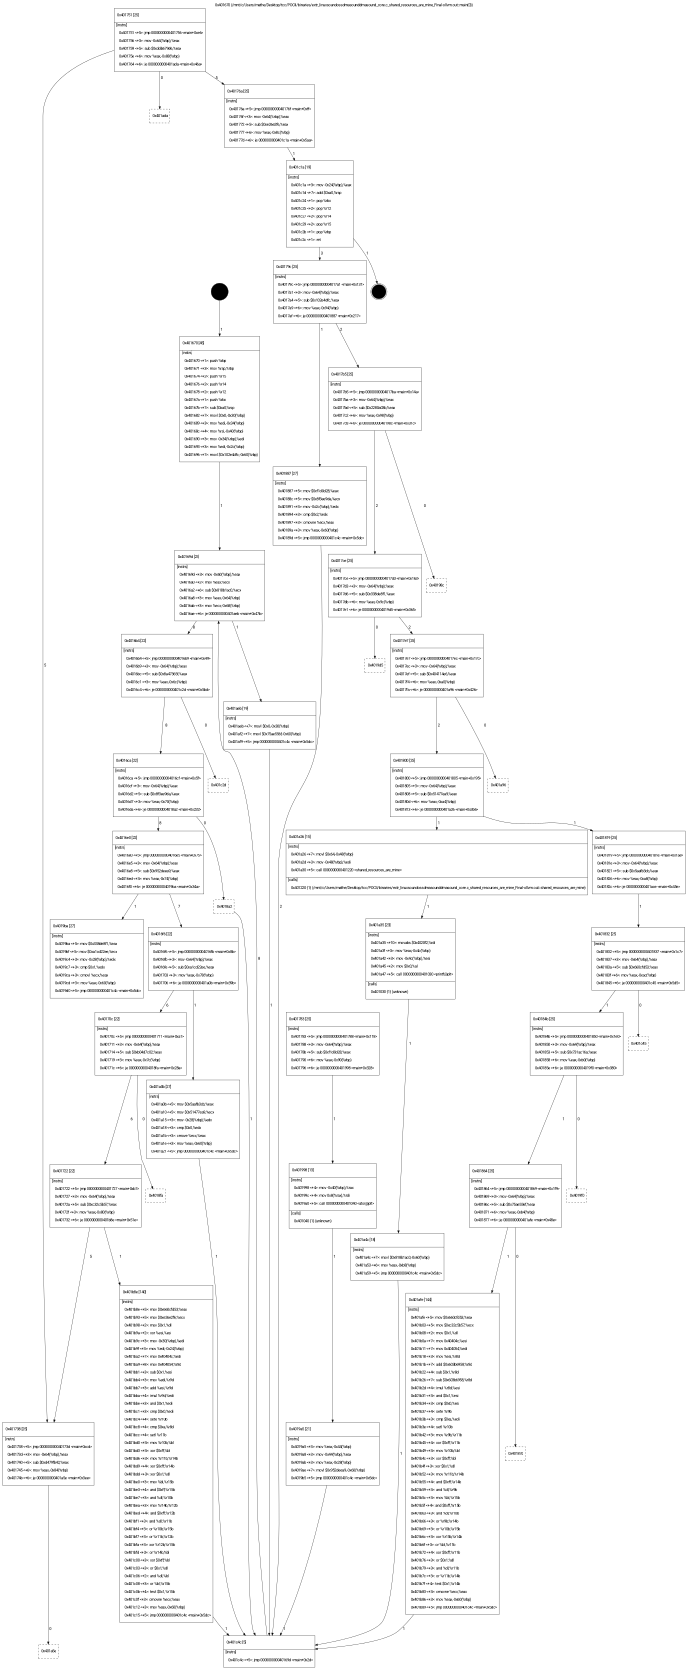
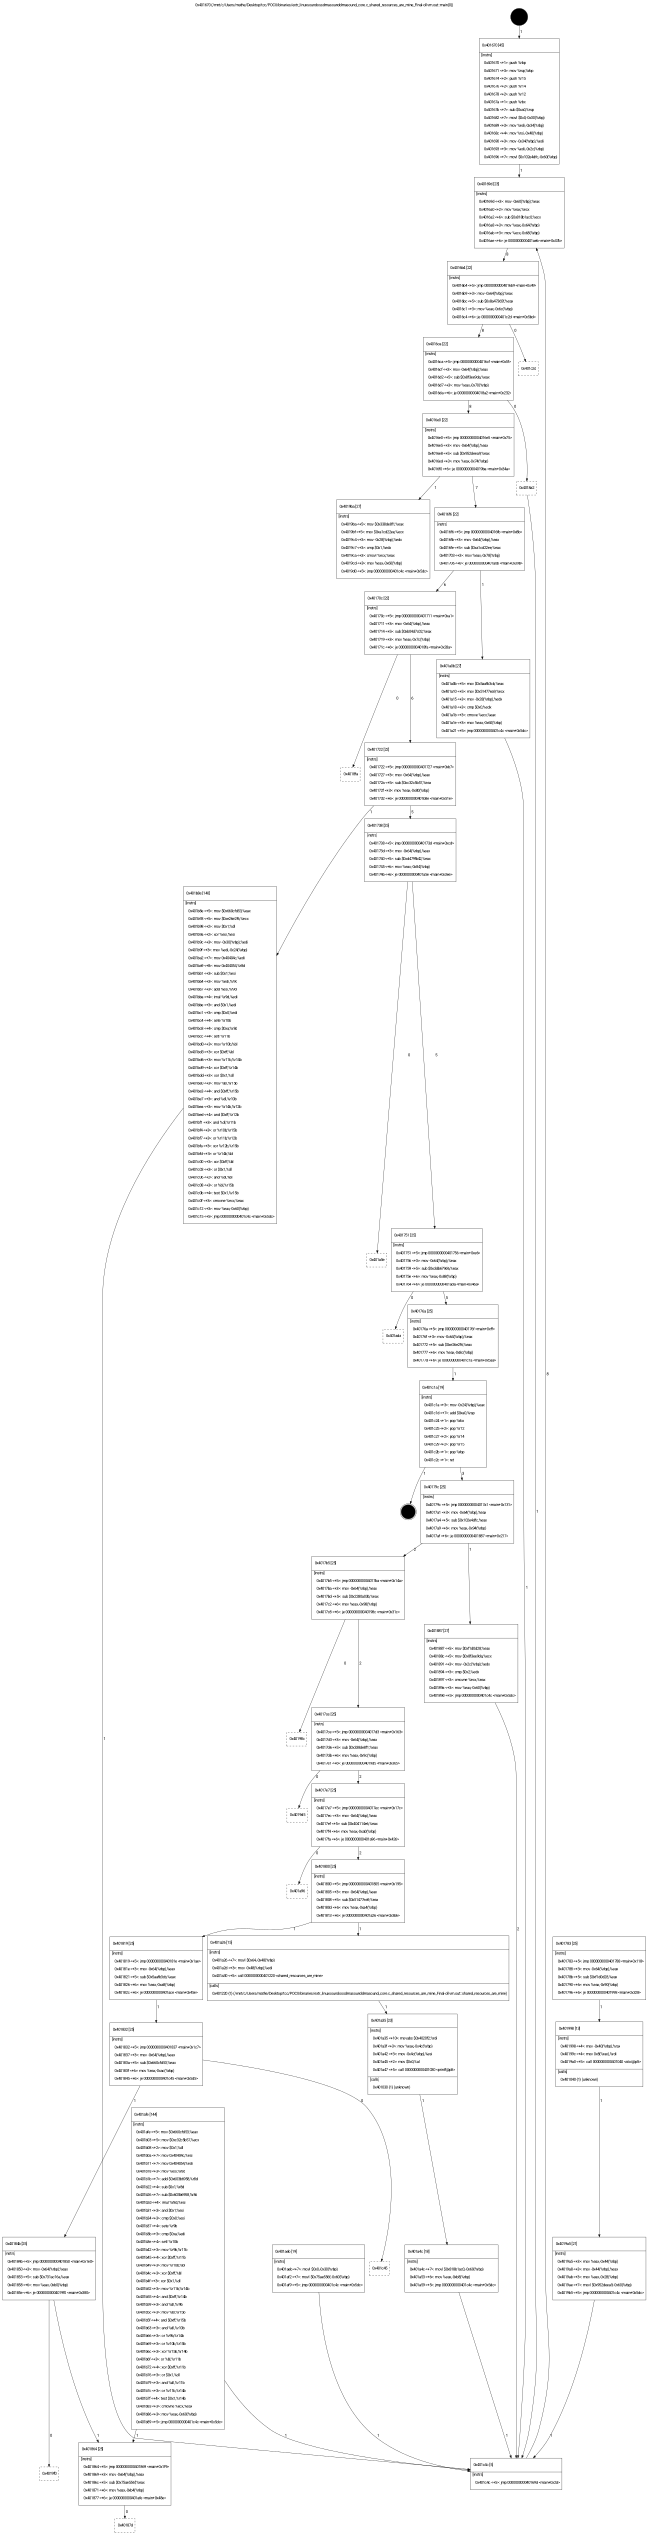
(246, 660) -> none
(43, 716) -> (423, 1054)
(500, 1259) -> (135, 2435)
